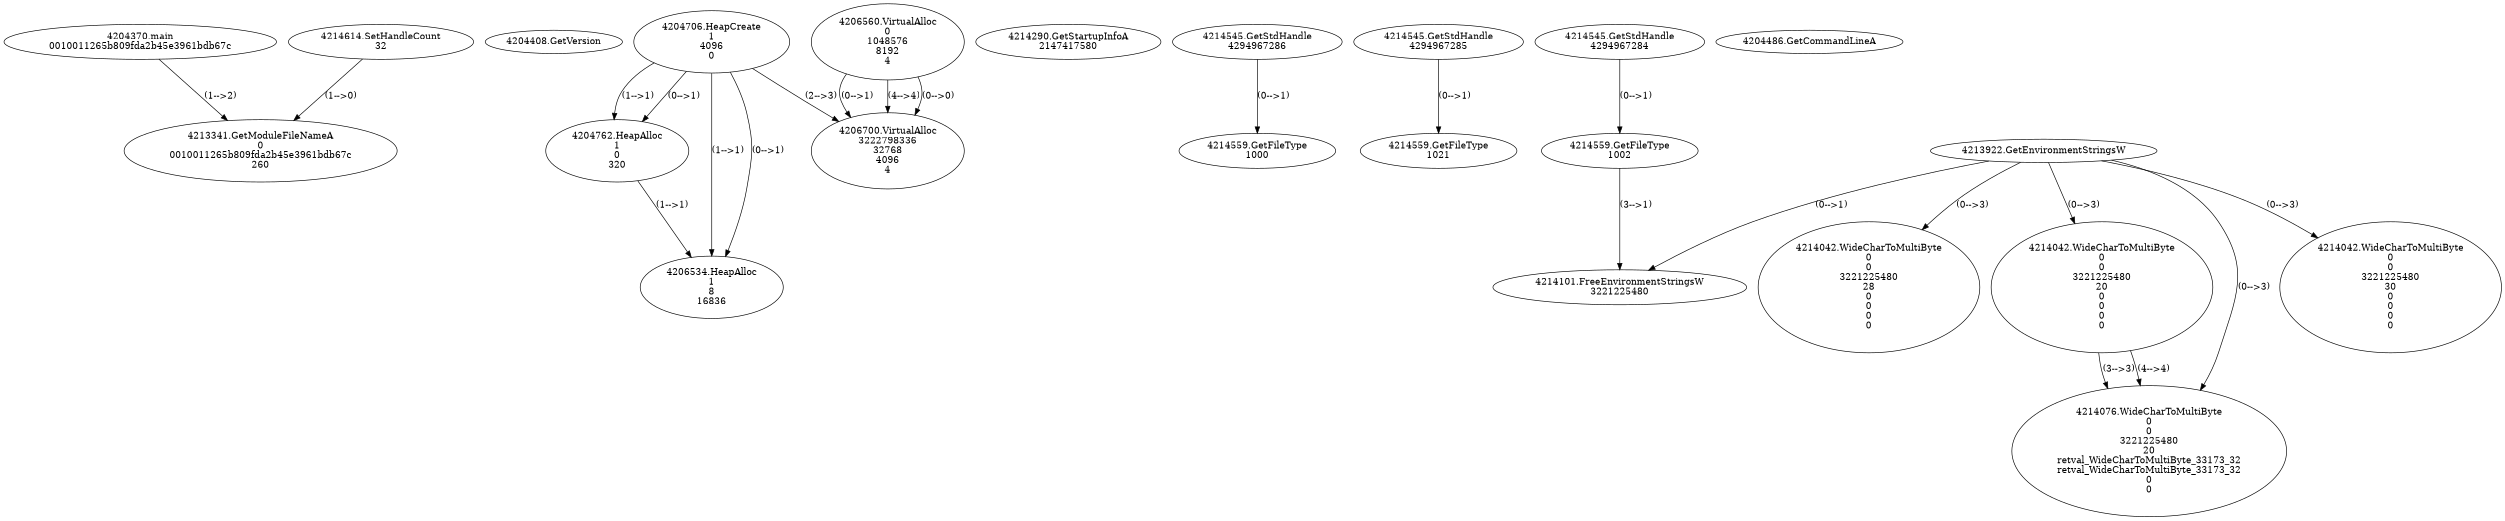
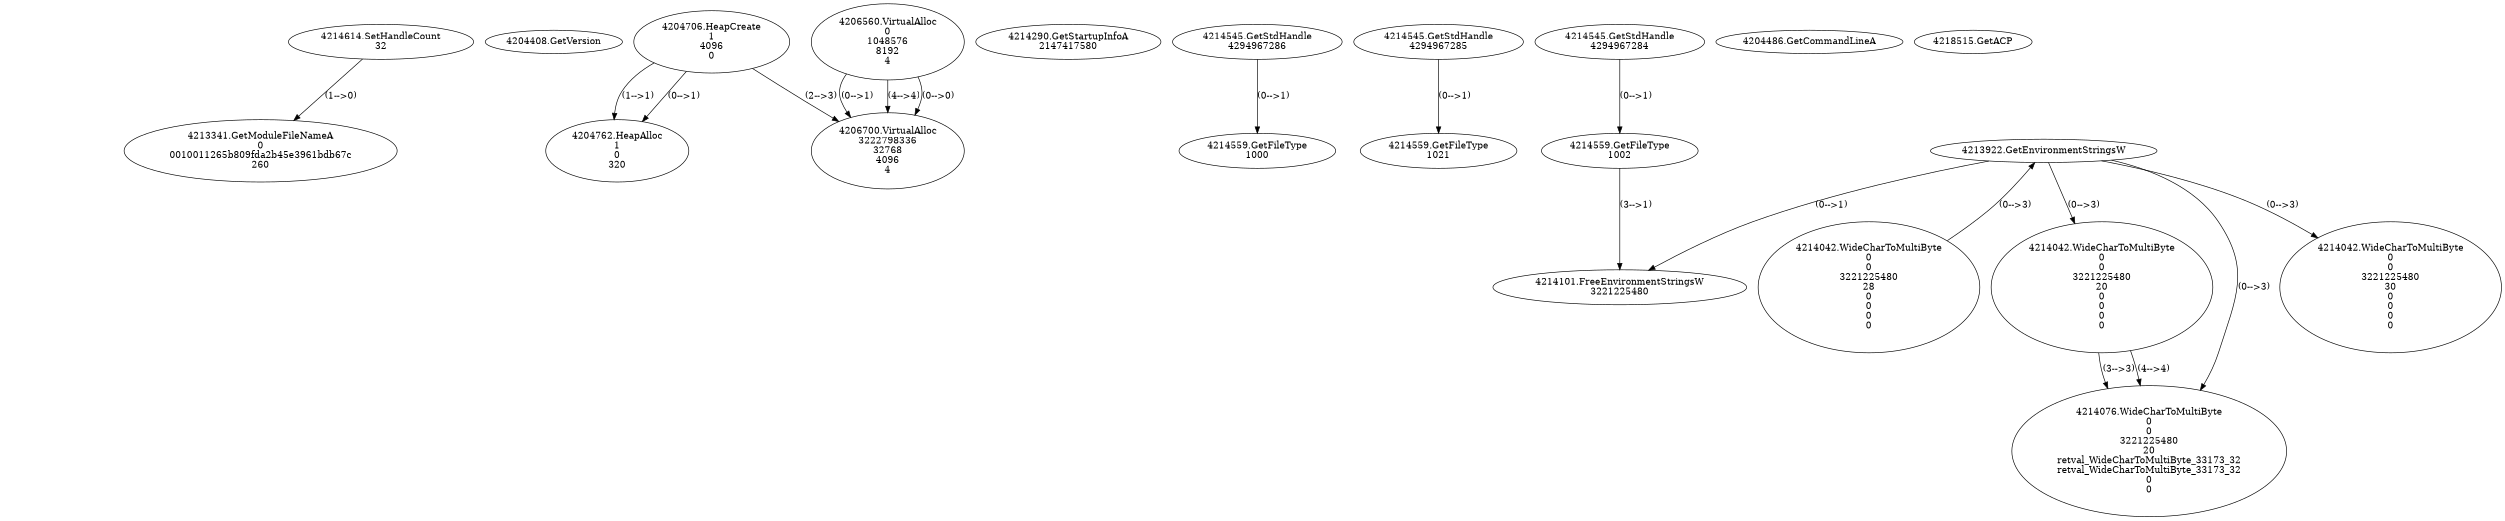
(140, 42) -> none
none -> (1973, 42)
(1971, 190) -> (1992, 207)
(712, 287) -> none
